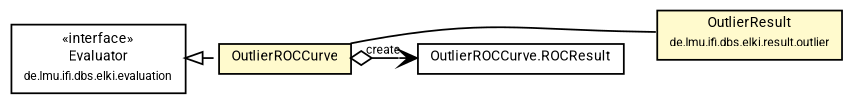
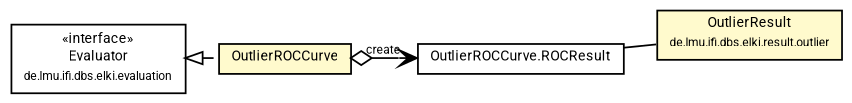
(503, 27) -> (640, 46)
